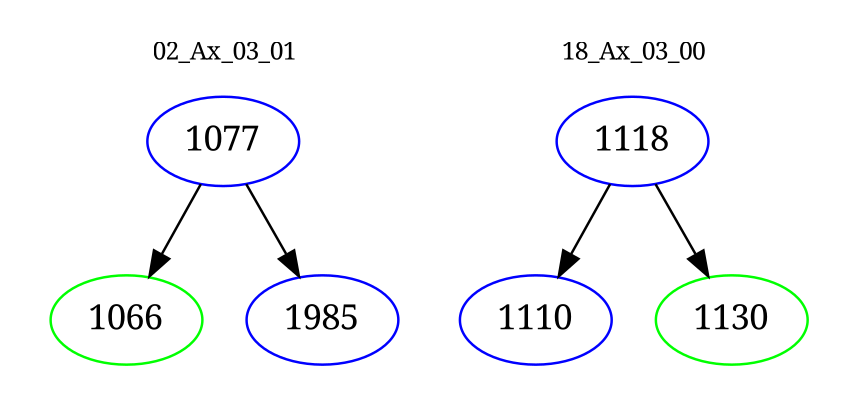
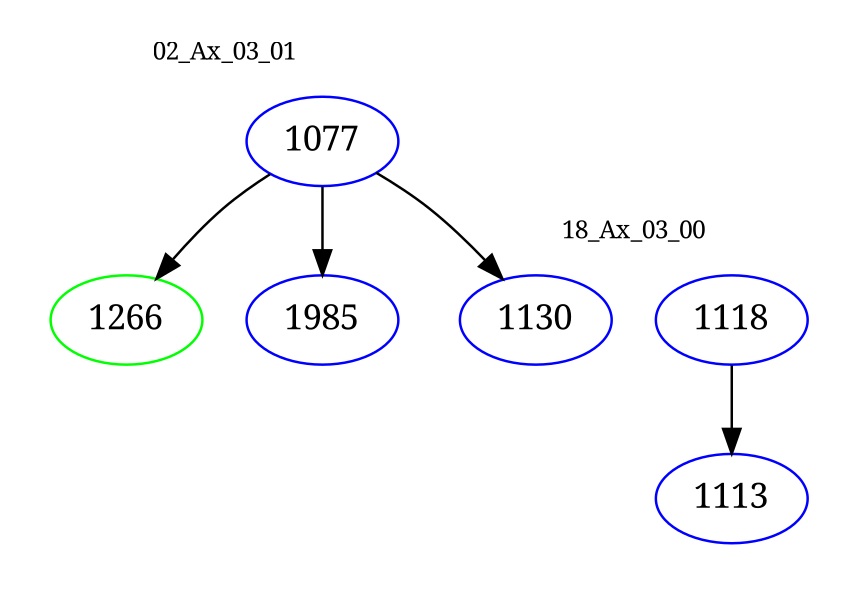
(676, 219) -> (455, 231)
(127, 320) -> (127, 320)
(536, 320) -> (732, 499)
(732, 320) -> (536, 320)
